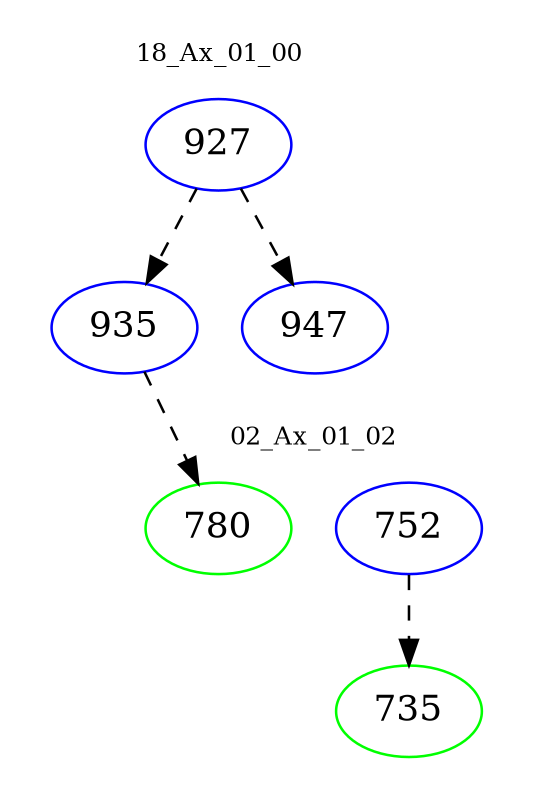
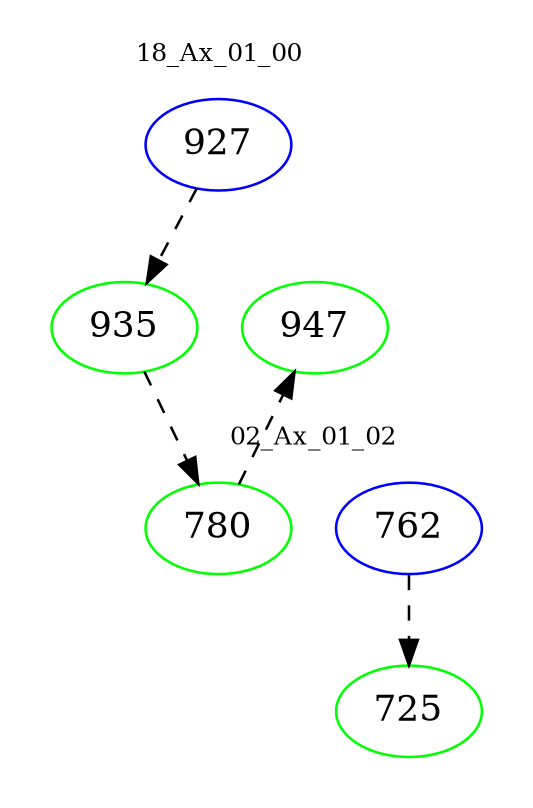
(261, 225) -> (261, 440)
(124, 328) -> (124, 328)
(315, 328) -> (315, 328)
(409, 528) -> (409, 528)
(409, 711) -> (409, 711)
